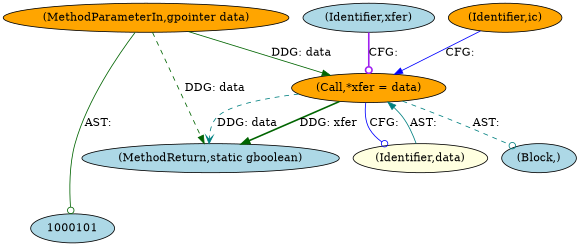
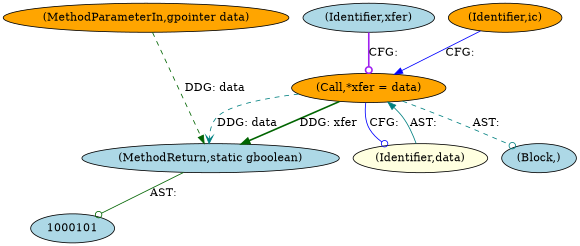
(255, 52) -> none
(86, 114) -> (142, 193)
